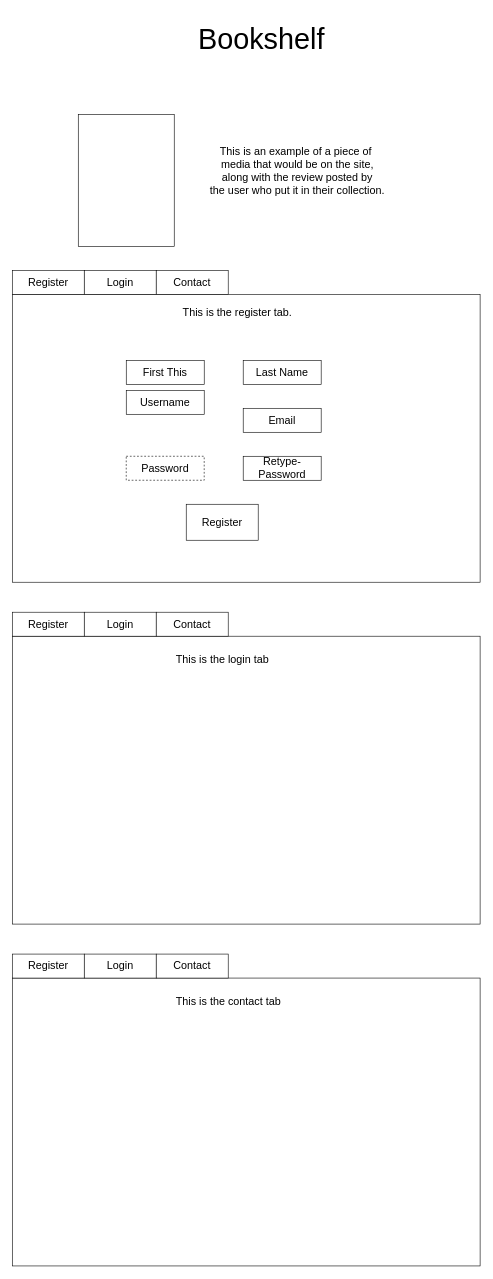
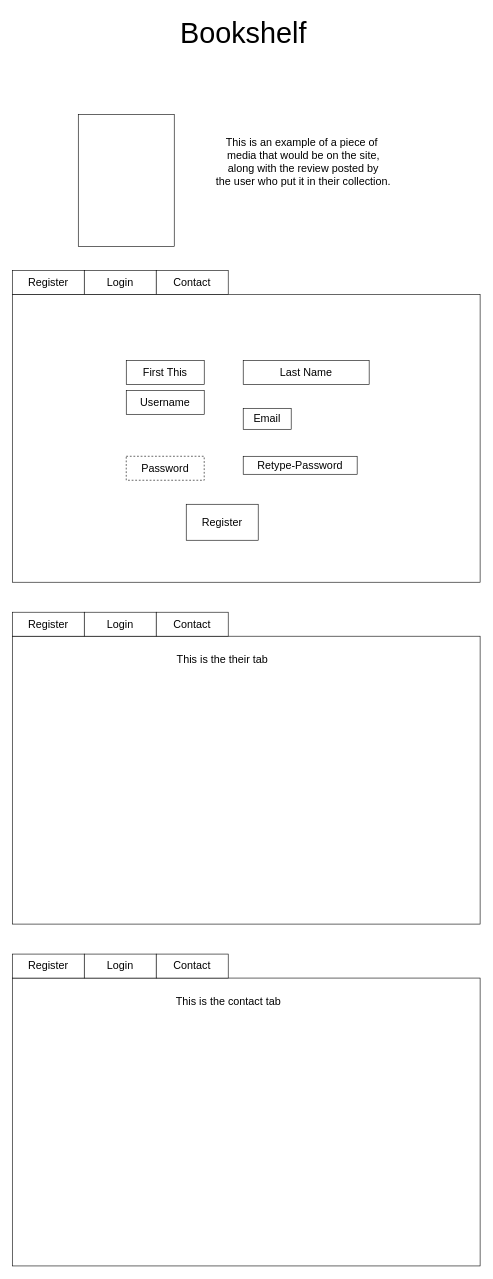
(261, 39) -> (243, 33)
(297, 171) -> (303, 162)
(237, 312) -> none
(282, 372) -> (306, 372)
(282, 420) -> (267, 419)
(282, 468) -> (300, 465)
(223, 660) -> (223, 660)
